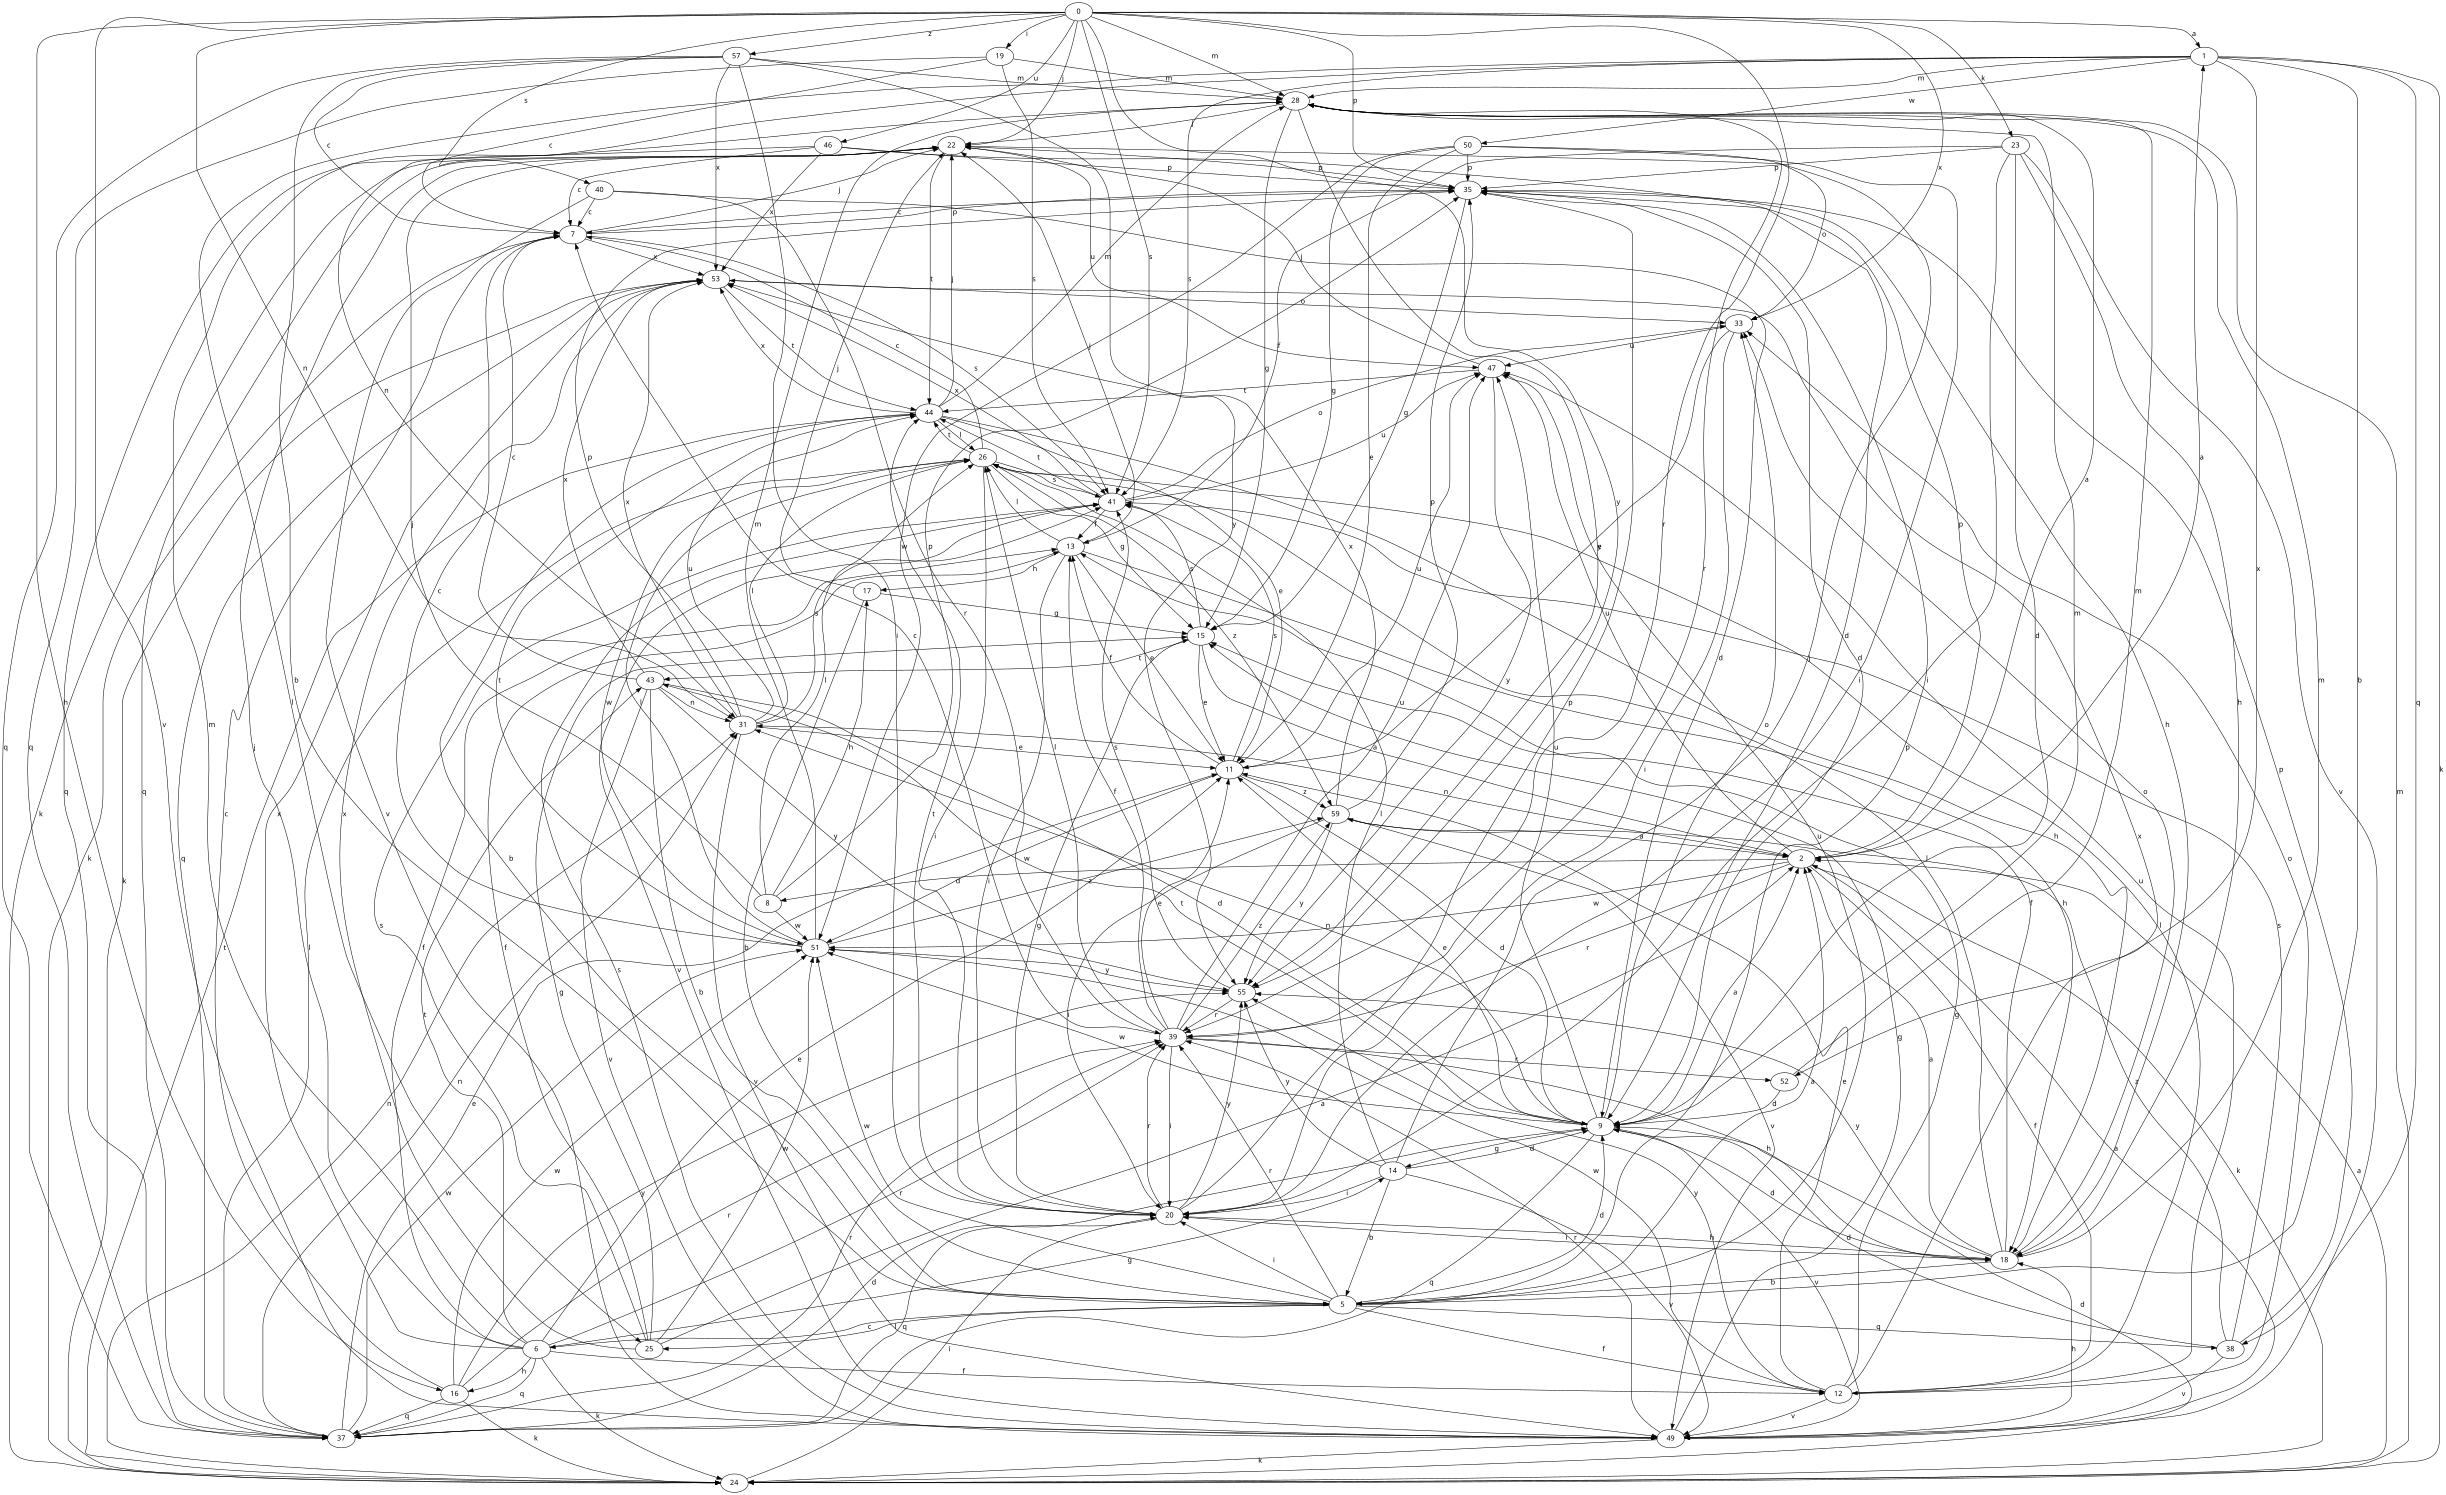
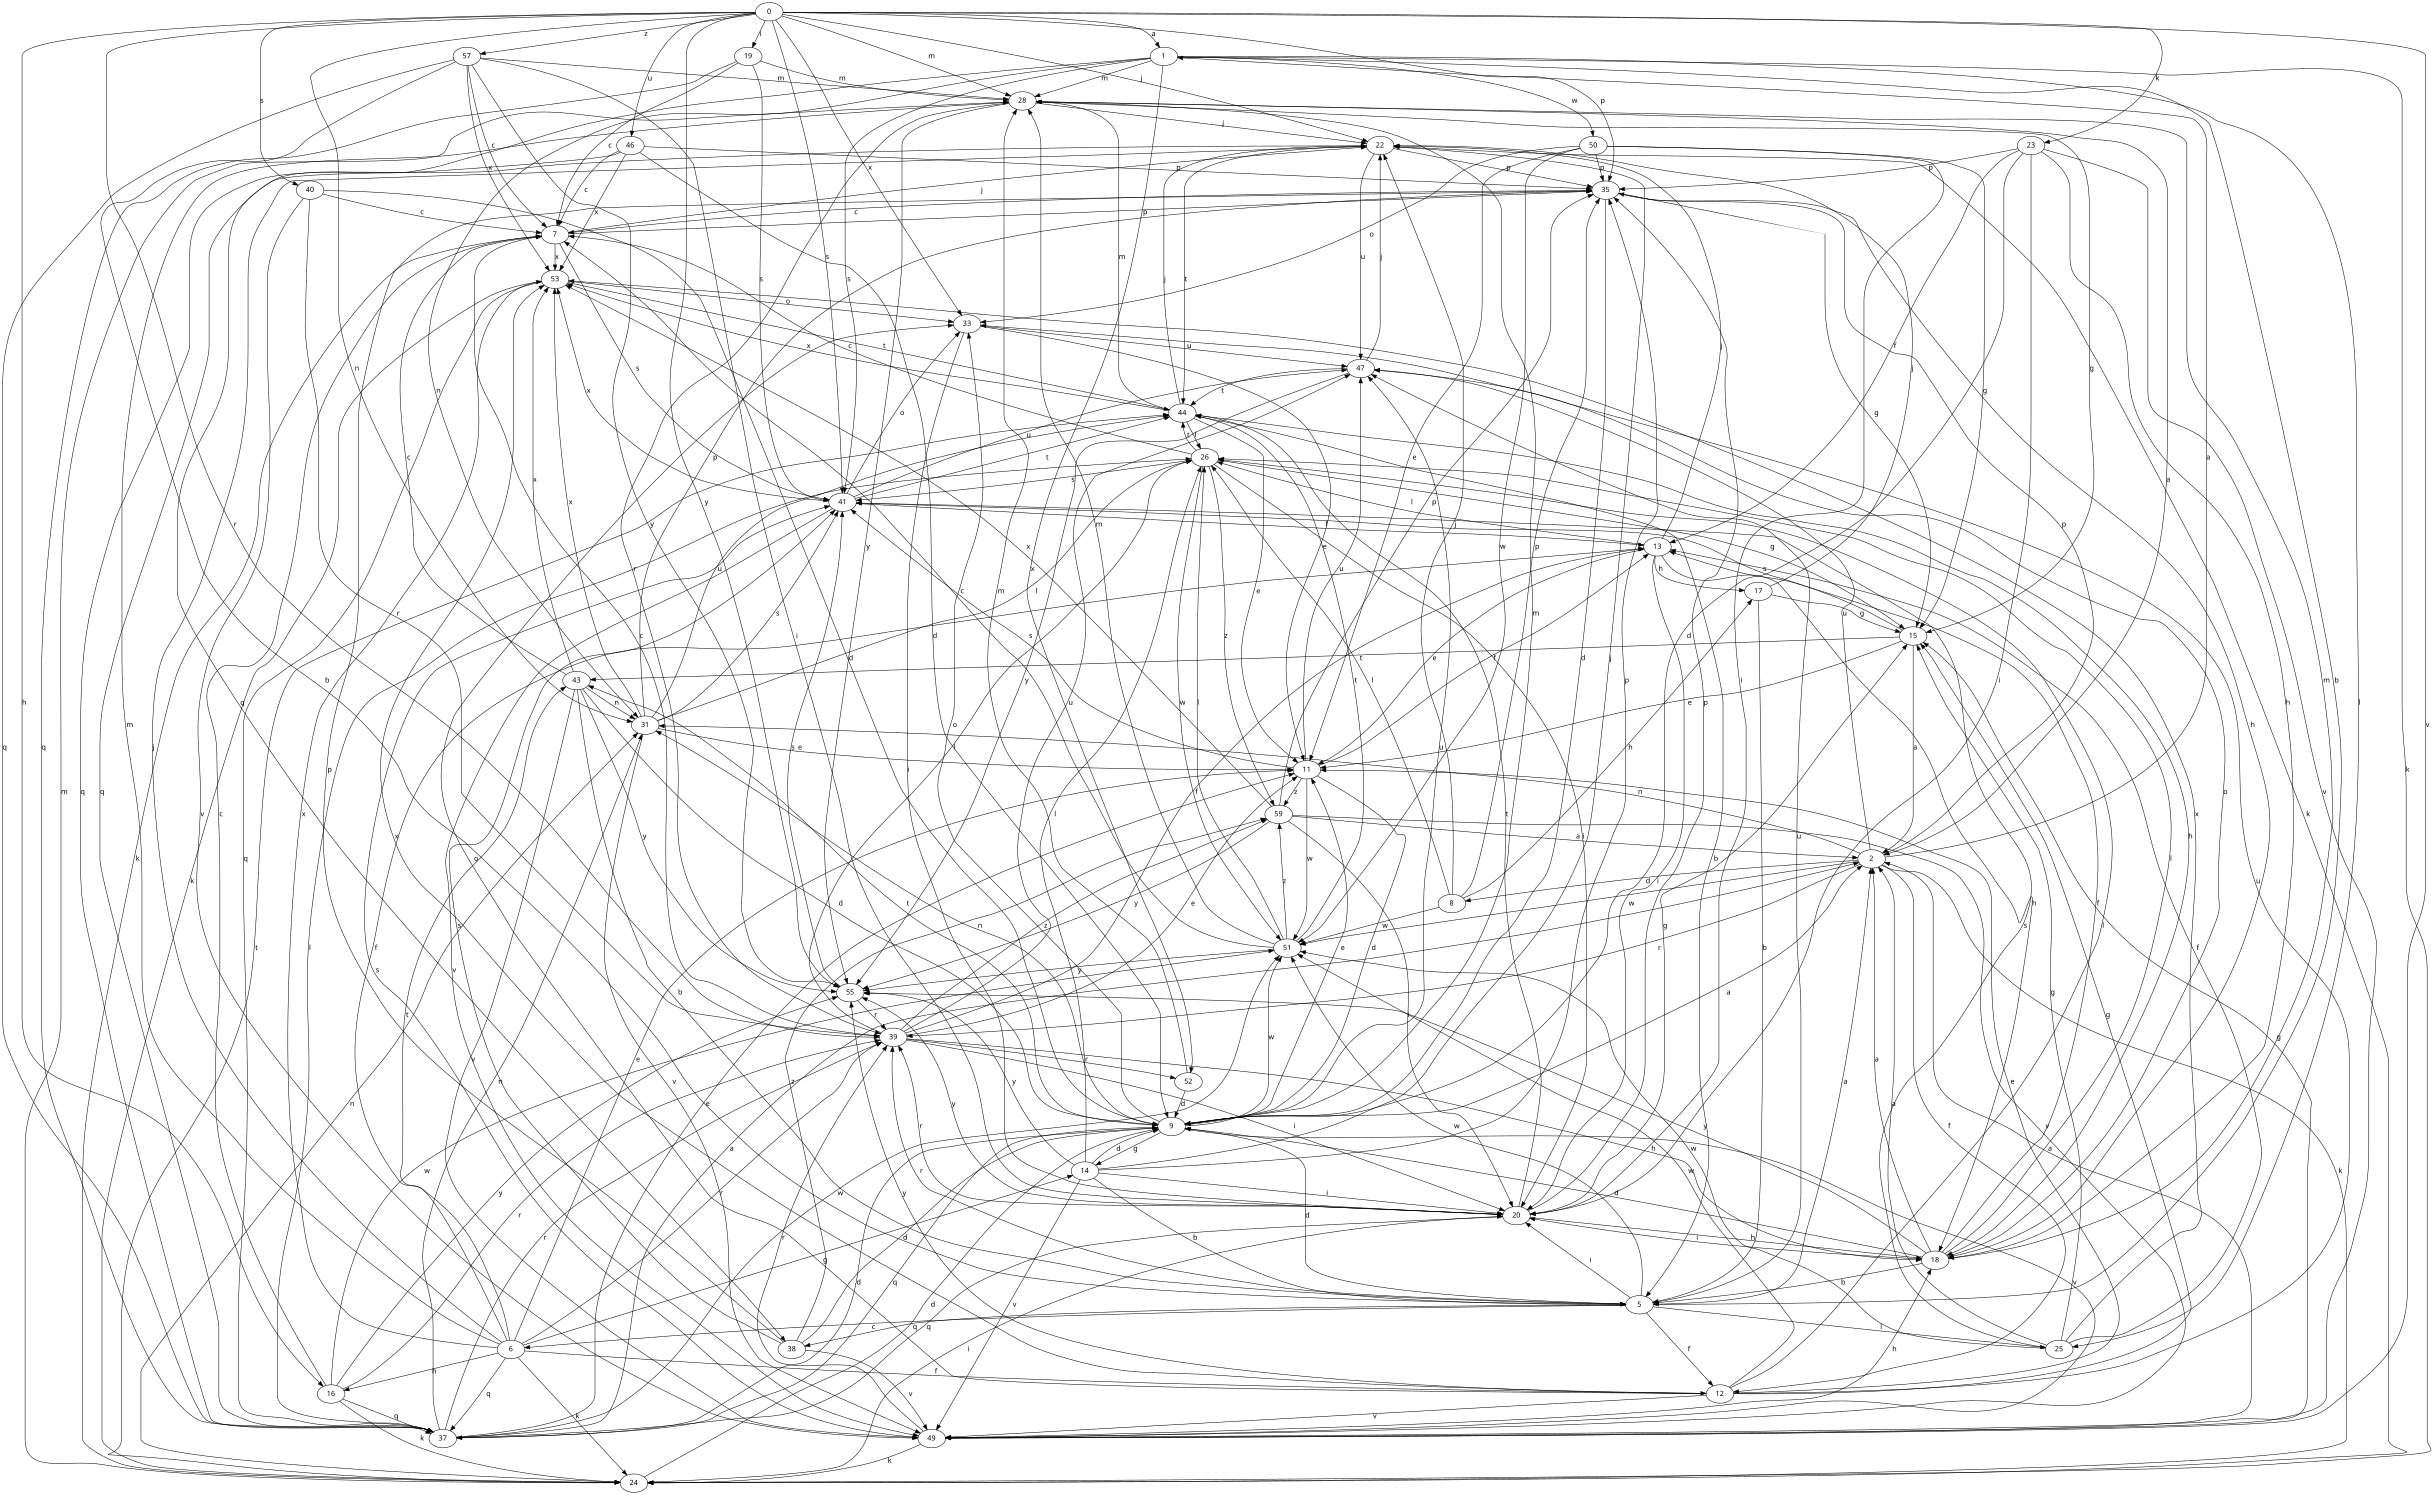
(1895, 767) -> (1600, 868)
(2361, 1461) -> (1005, 1003)
